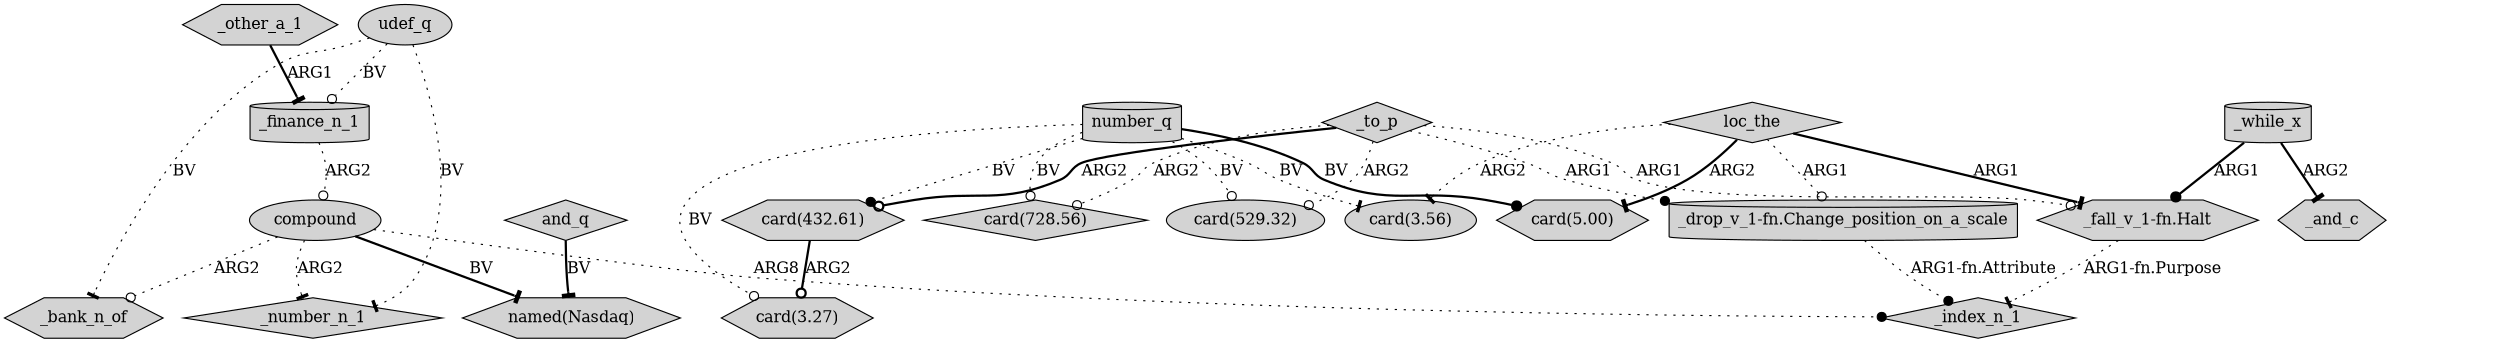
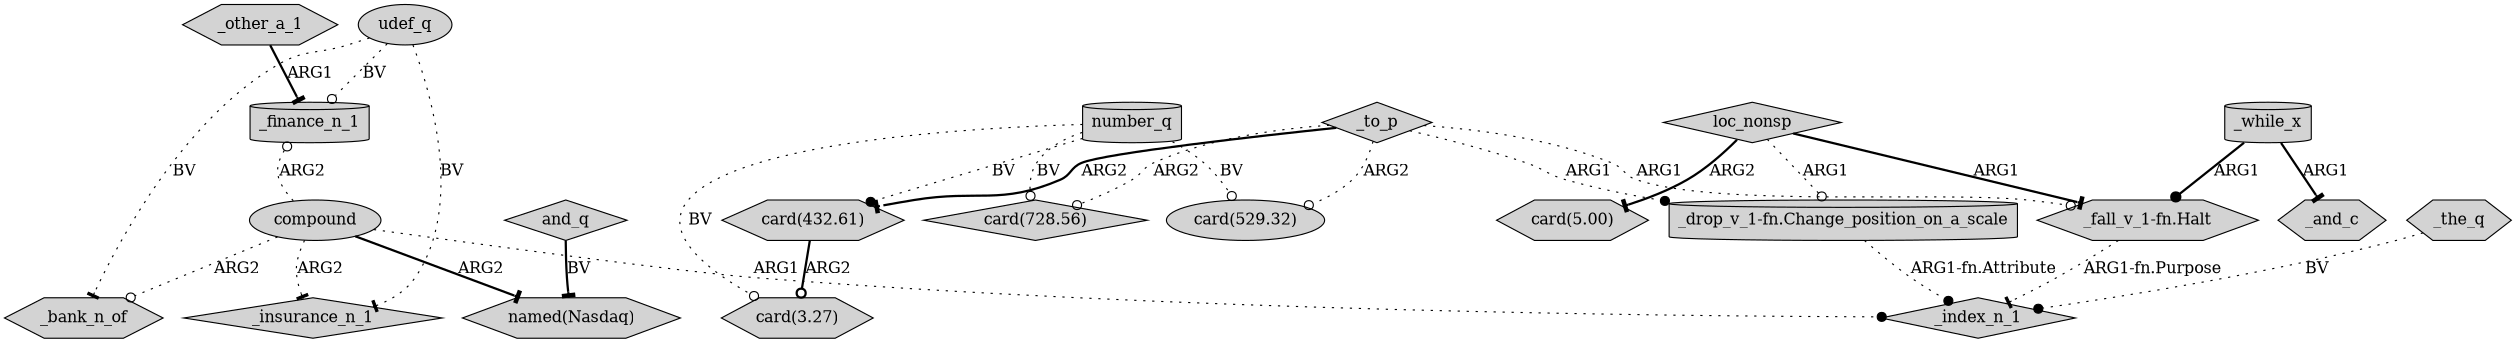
(1752, 122) -> (1752, 122)
(1106, 157) -> (1106, 157)
(326, 166) -> (278, 177)
(2326, 171) -> (2326, 171)
(1333, 183) -> none
(1411, 220) -> none
none -> (2459, 220)
(481, 269) -> (481, 269)
(776, 269) -> (776, 269)
(313, 318) -> (313, 318)
